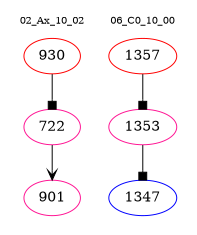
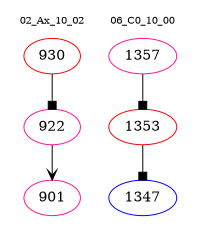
(143, 56) -> (143, 56)
(52, 127) -> (52, 127)
(143, 127) -> (143, 127)
